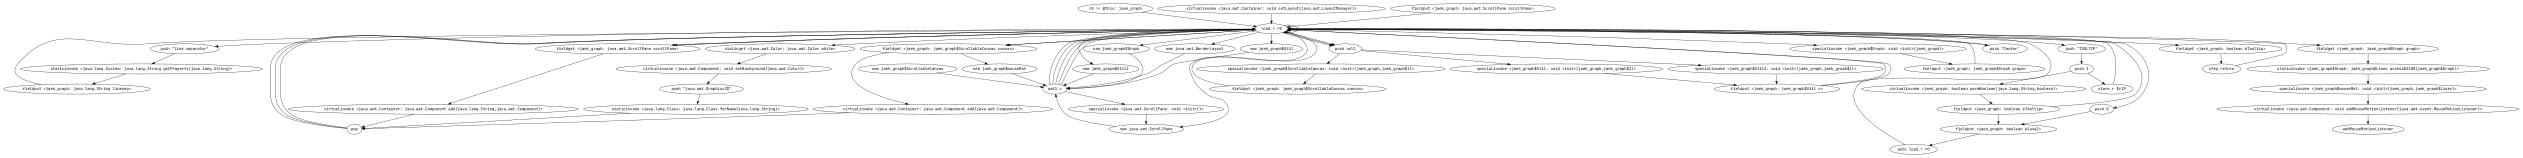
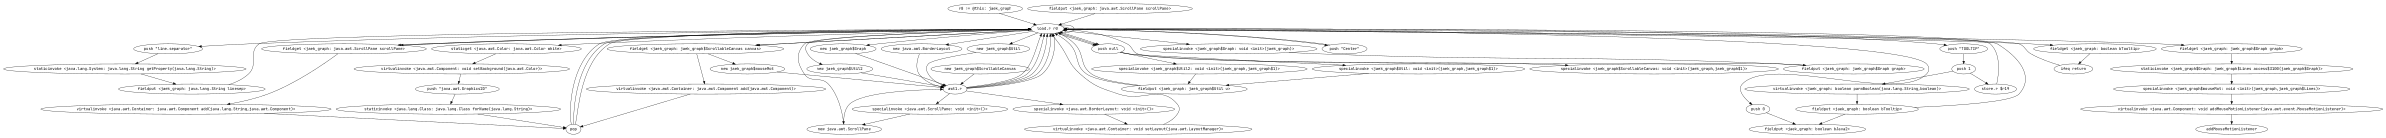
(1298, 89) -> none
none -> (1094, 109)
(1914, 149) -> none
